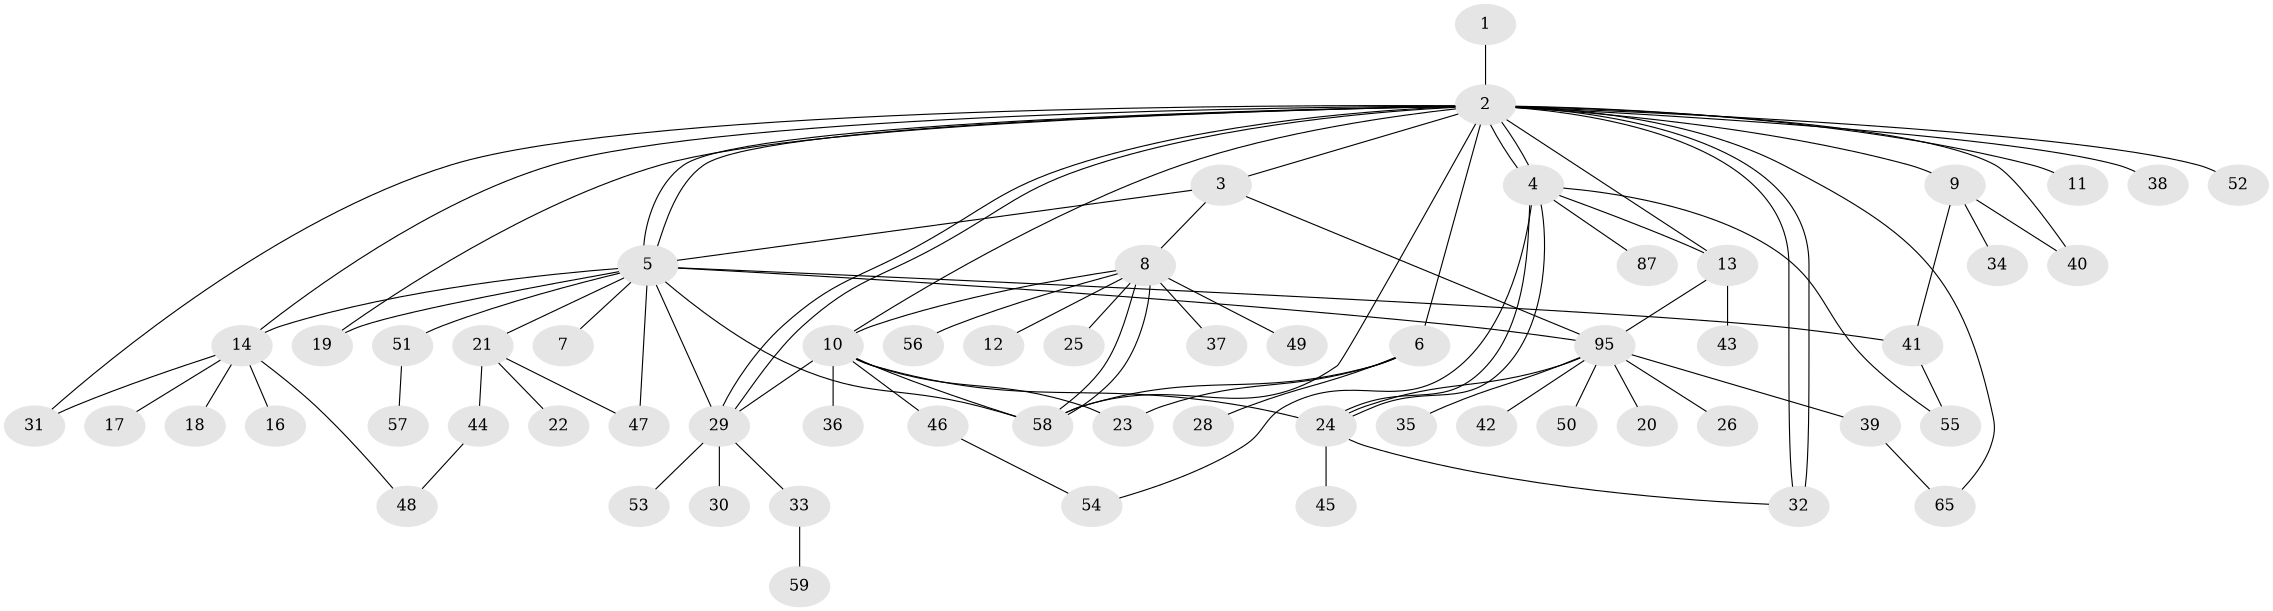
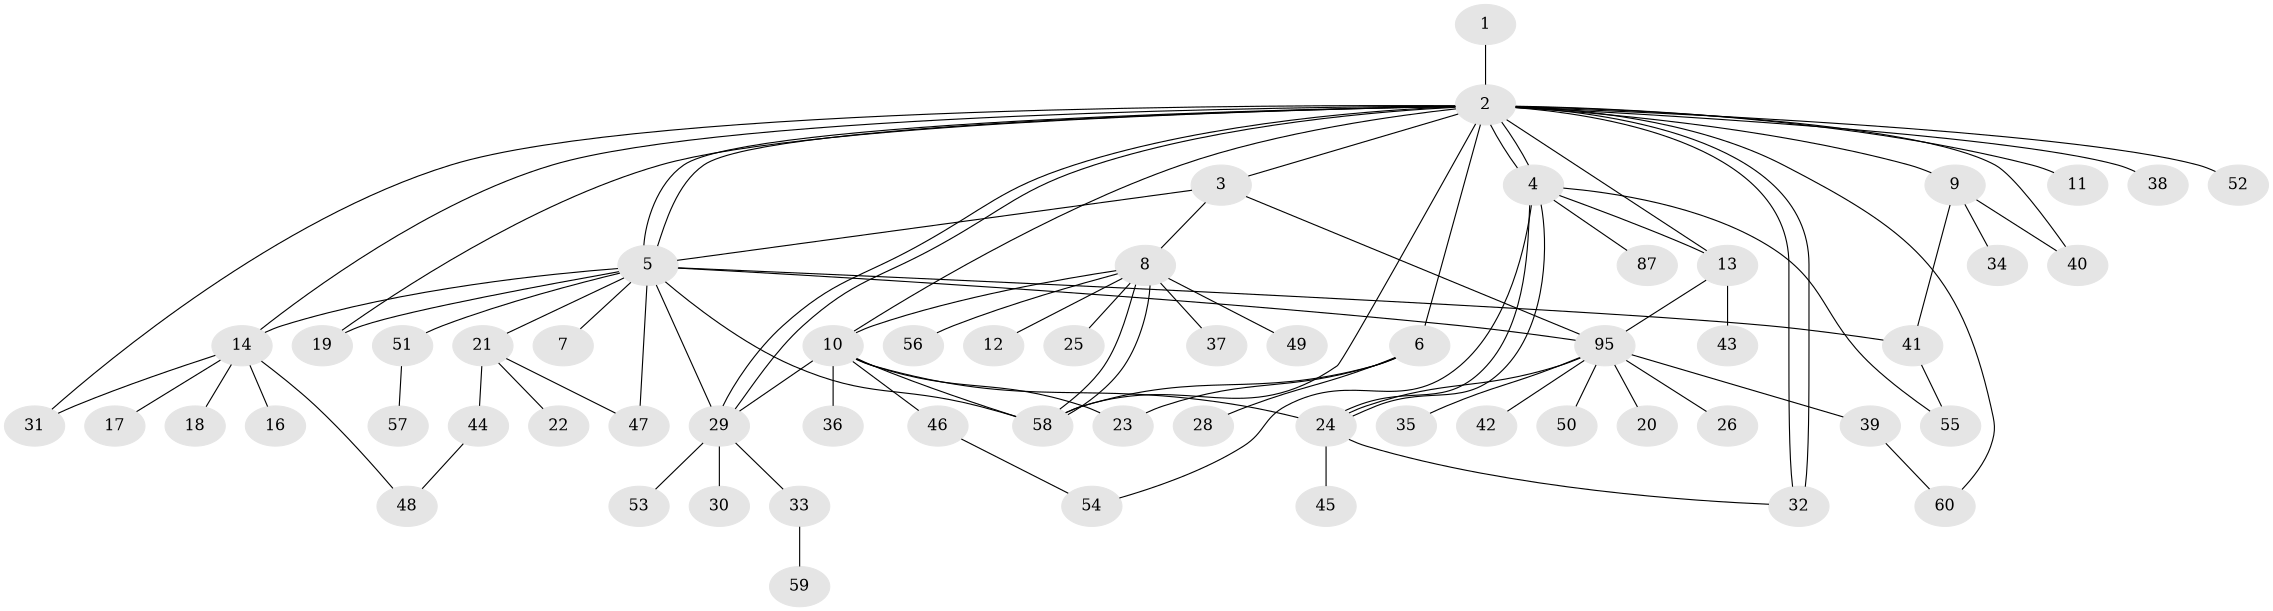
(1945, 506) -> (1945, 506)
